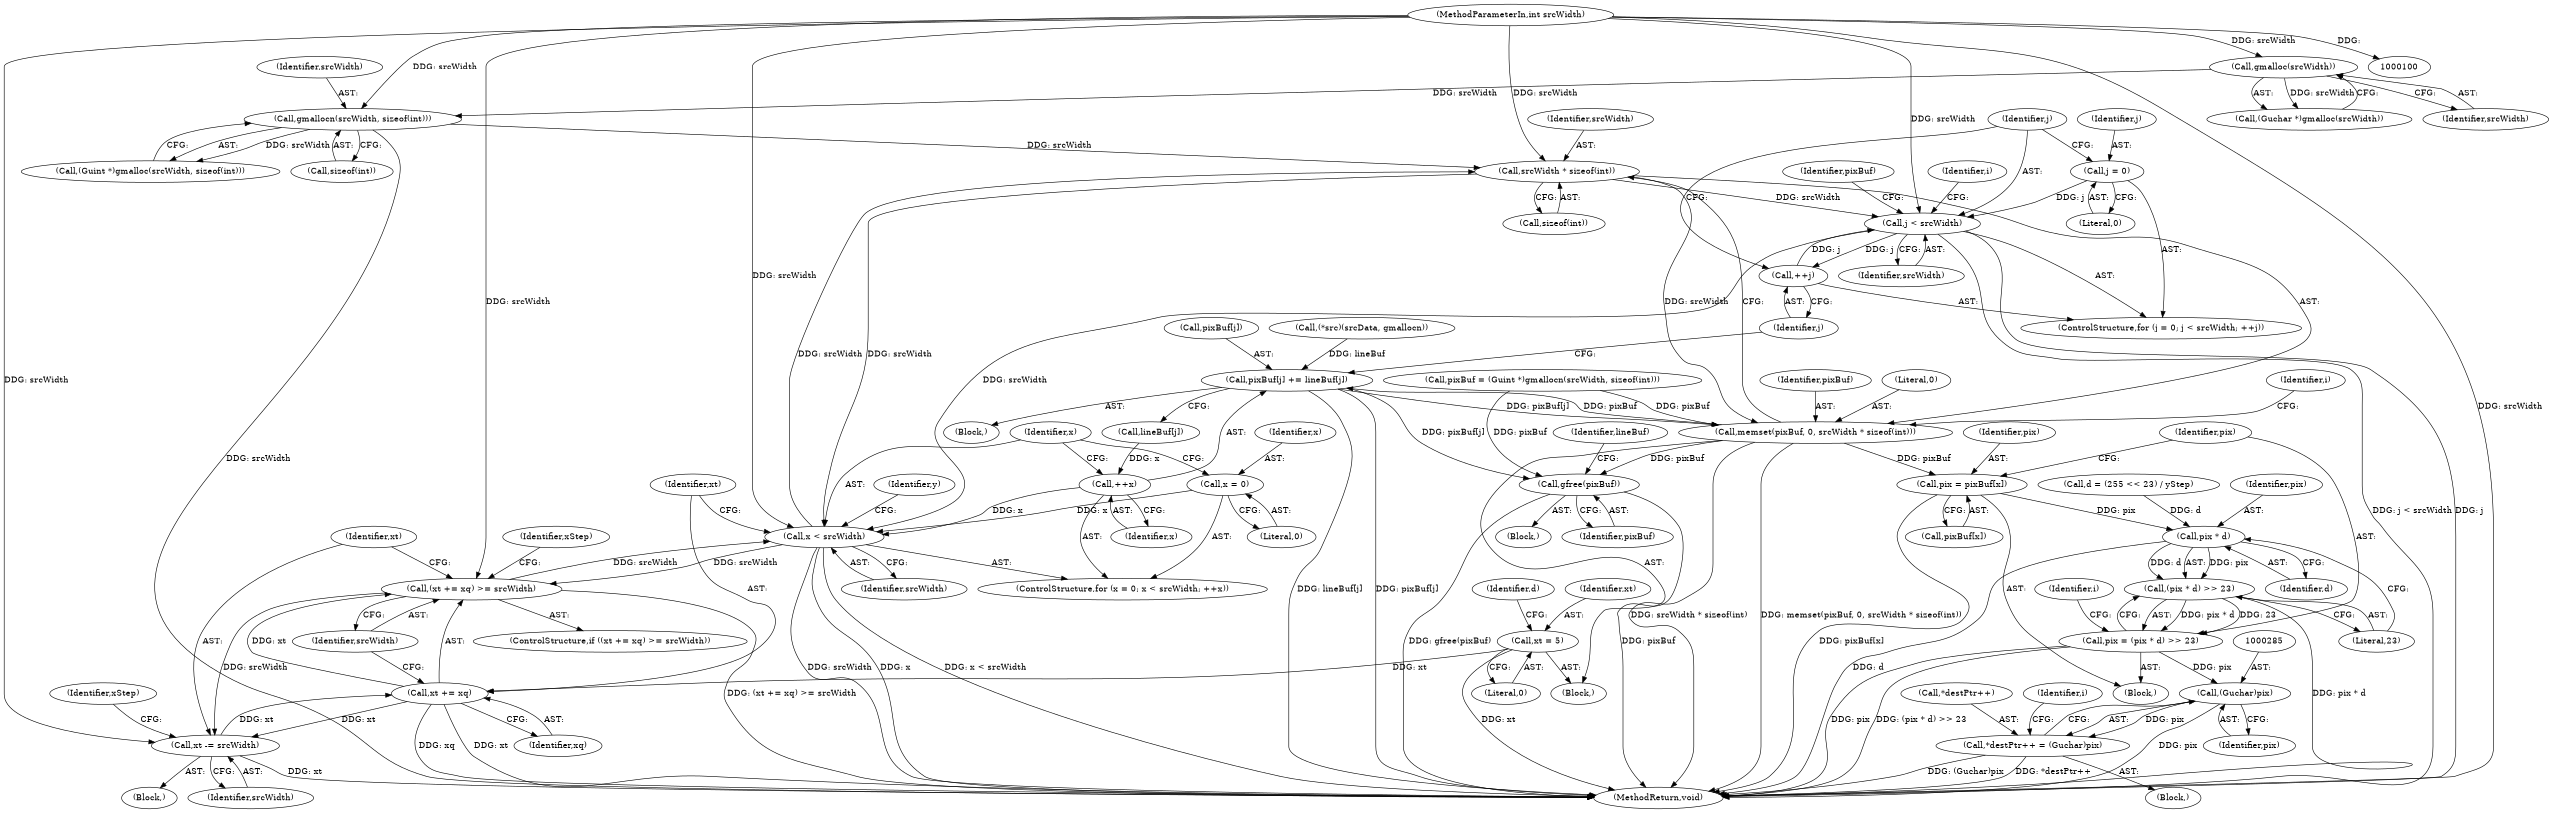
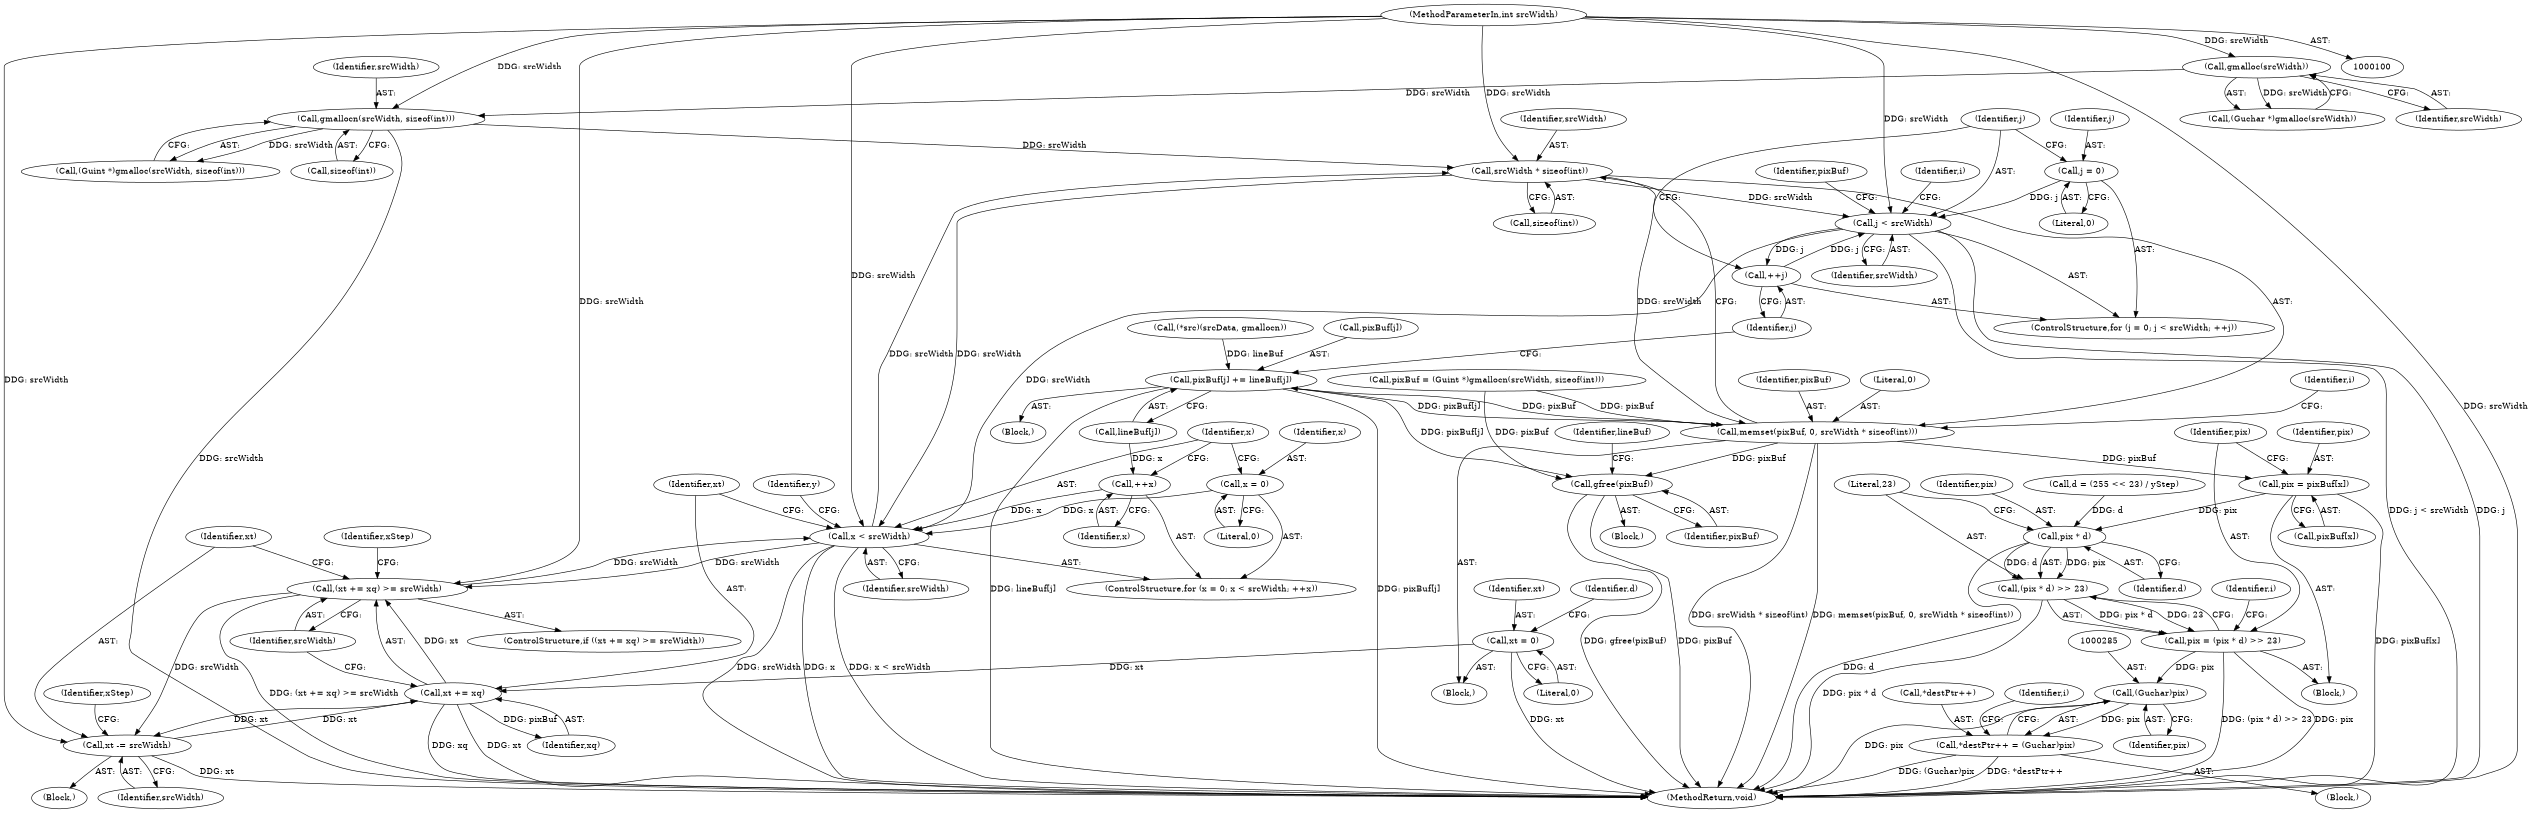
(2351, 41) -> (2322, 41)
(1217, 453) -> (1148, 402)
(2297, 607) -> none
(1538, 641) -> (1513, 641)
(519, 720) -> (530, 720)
